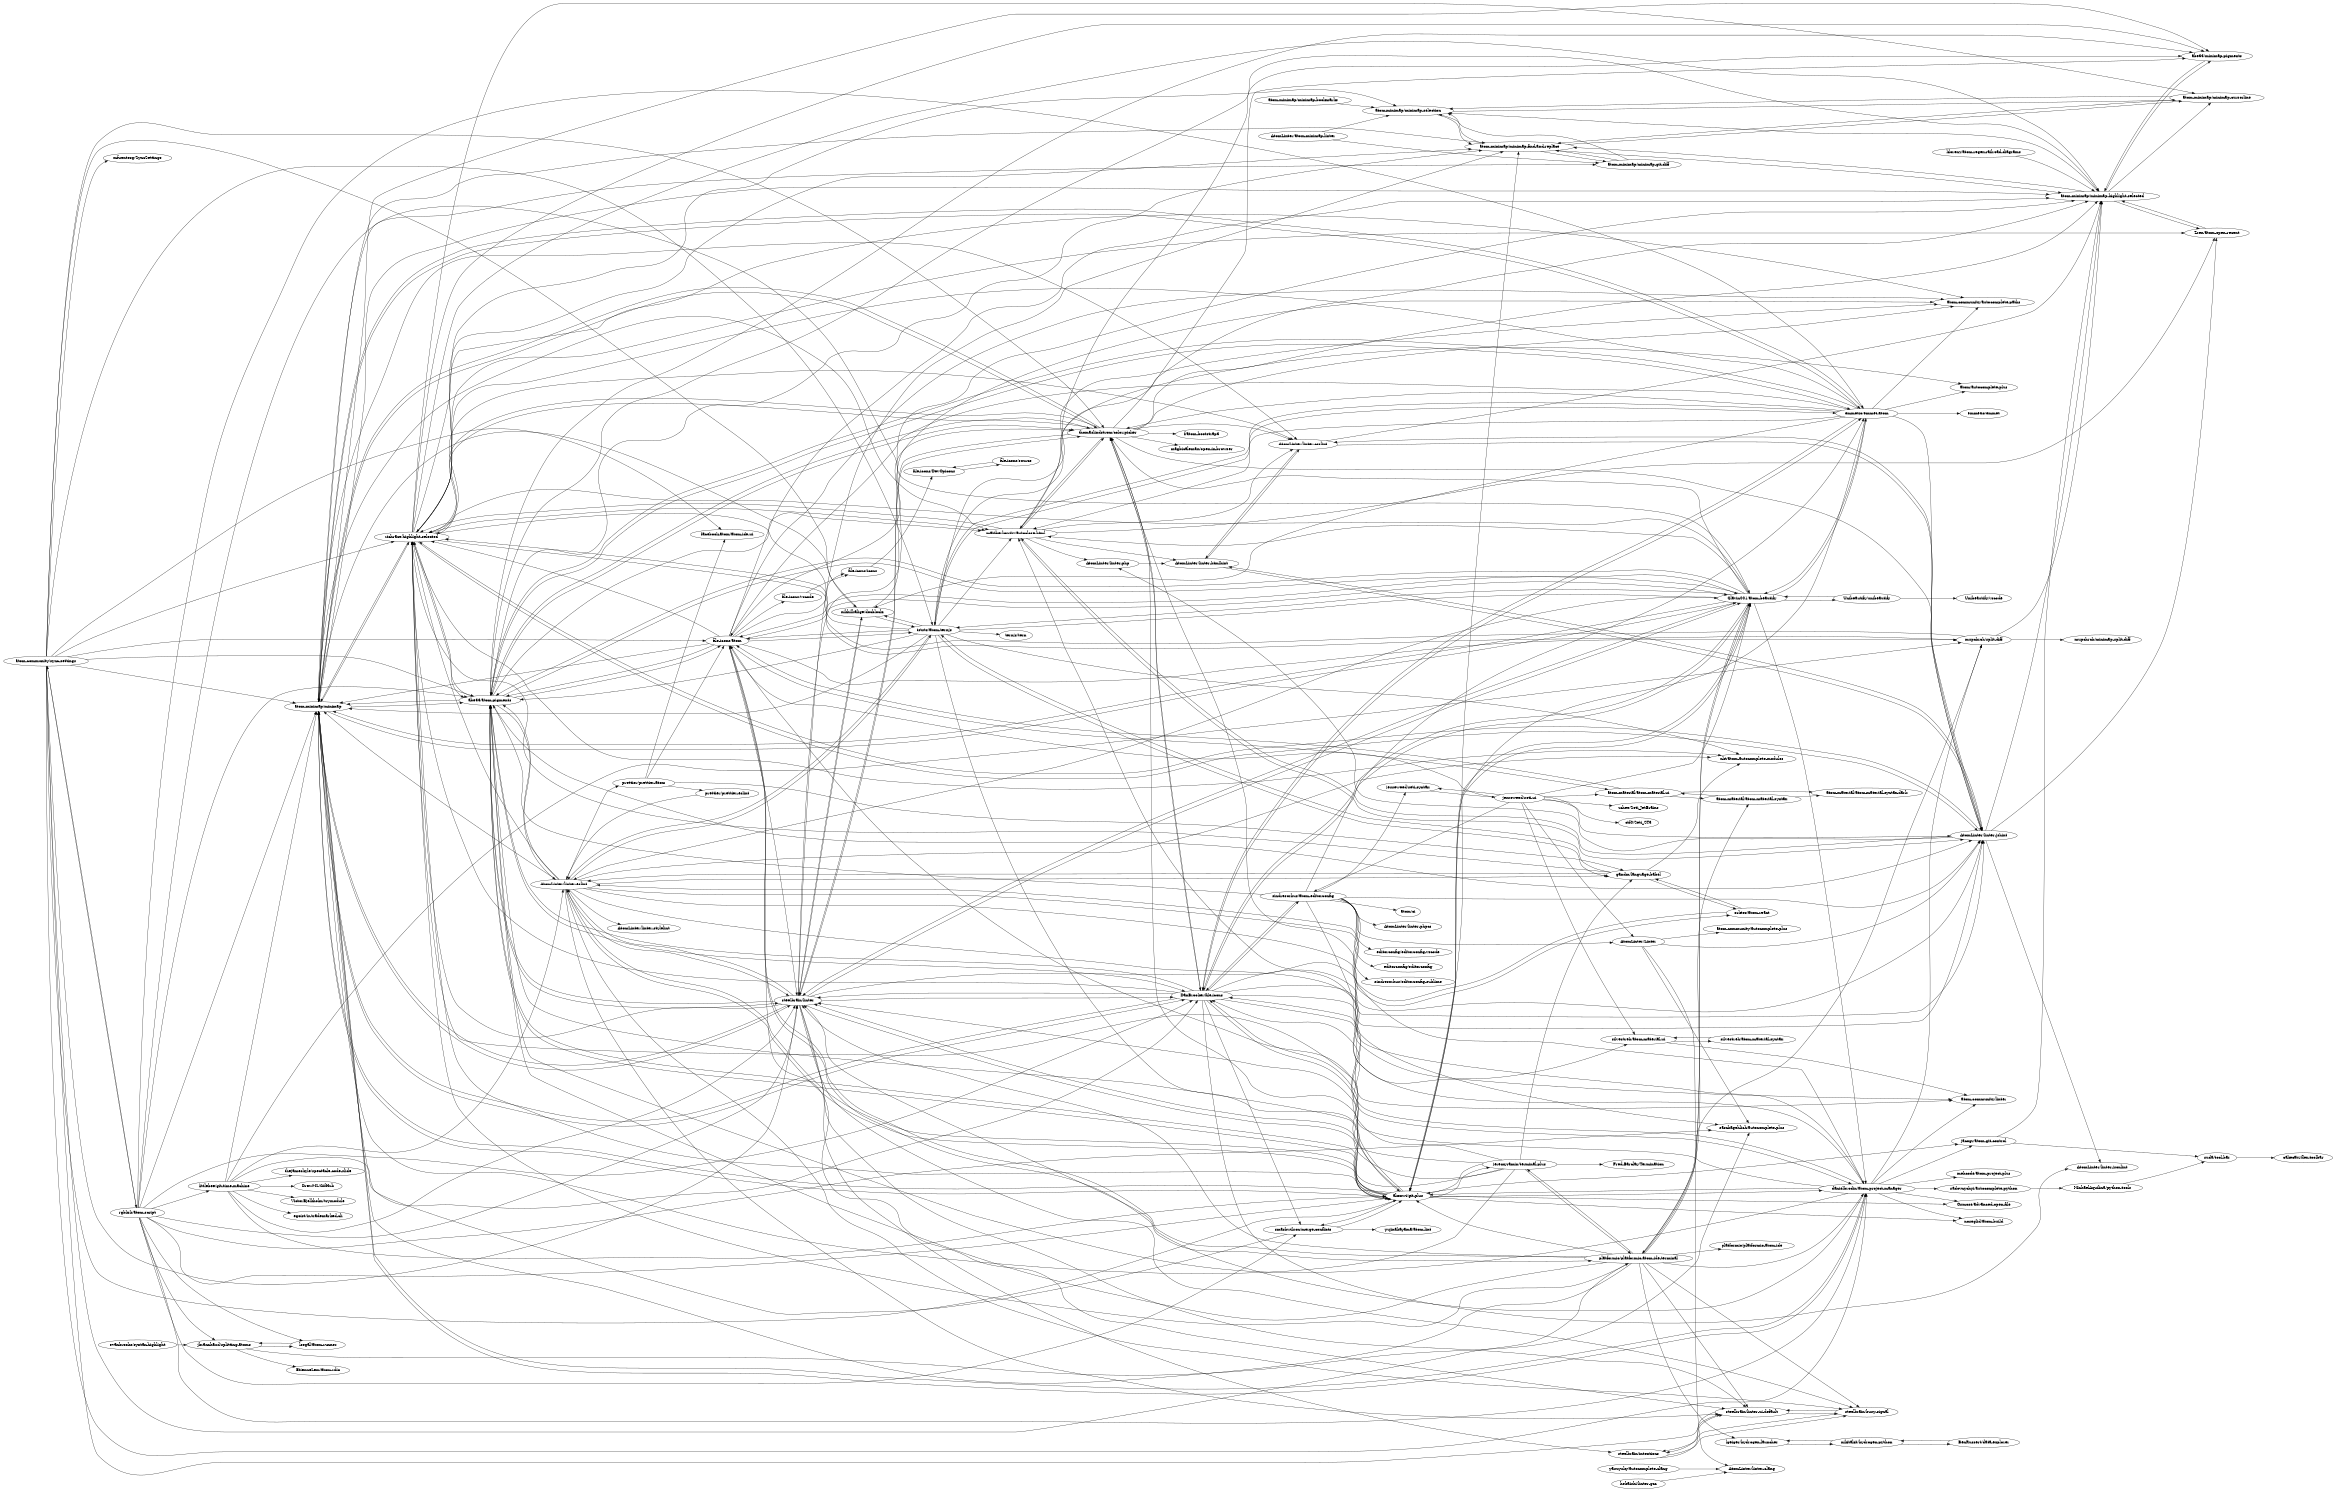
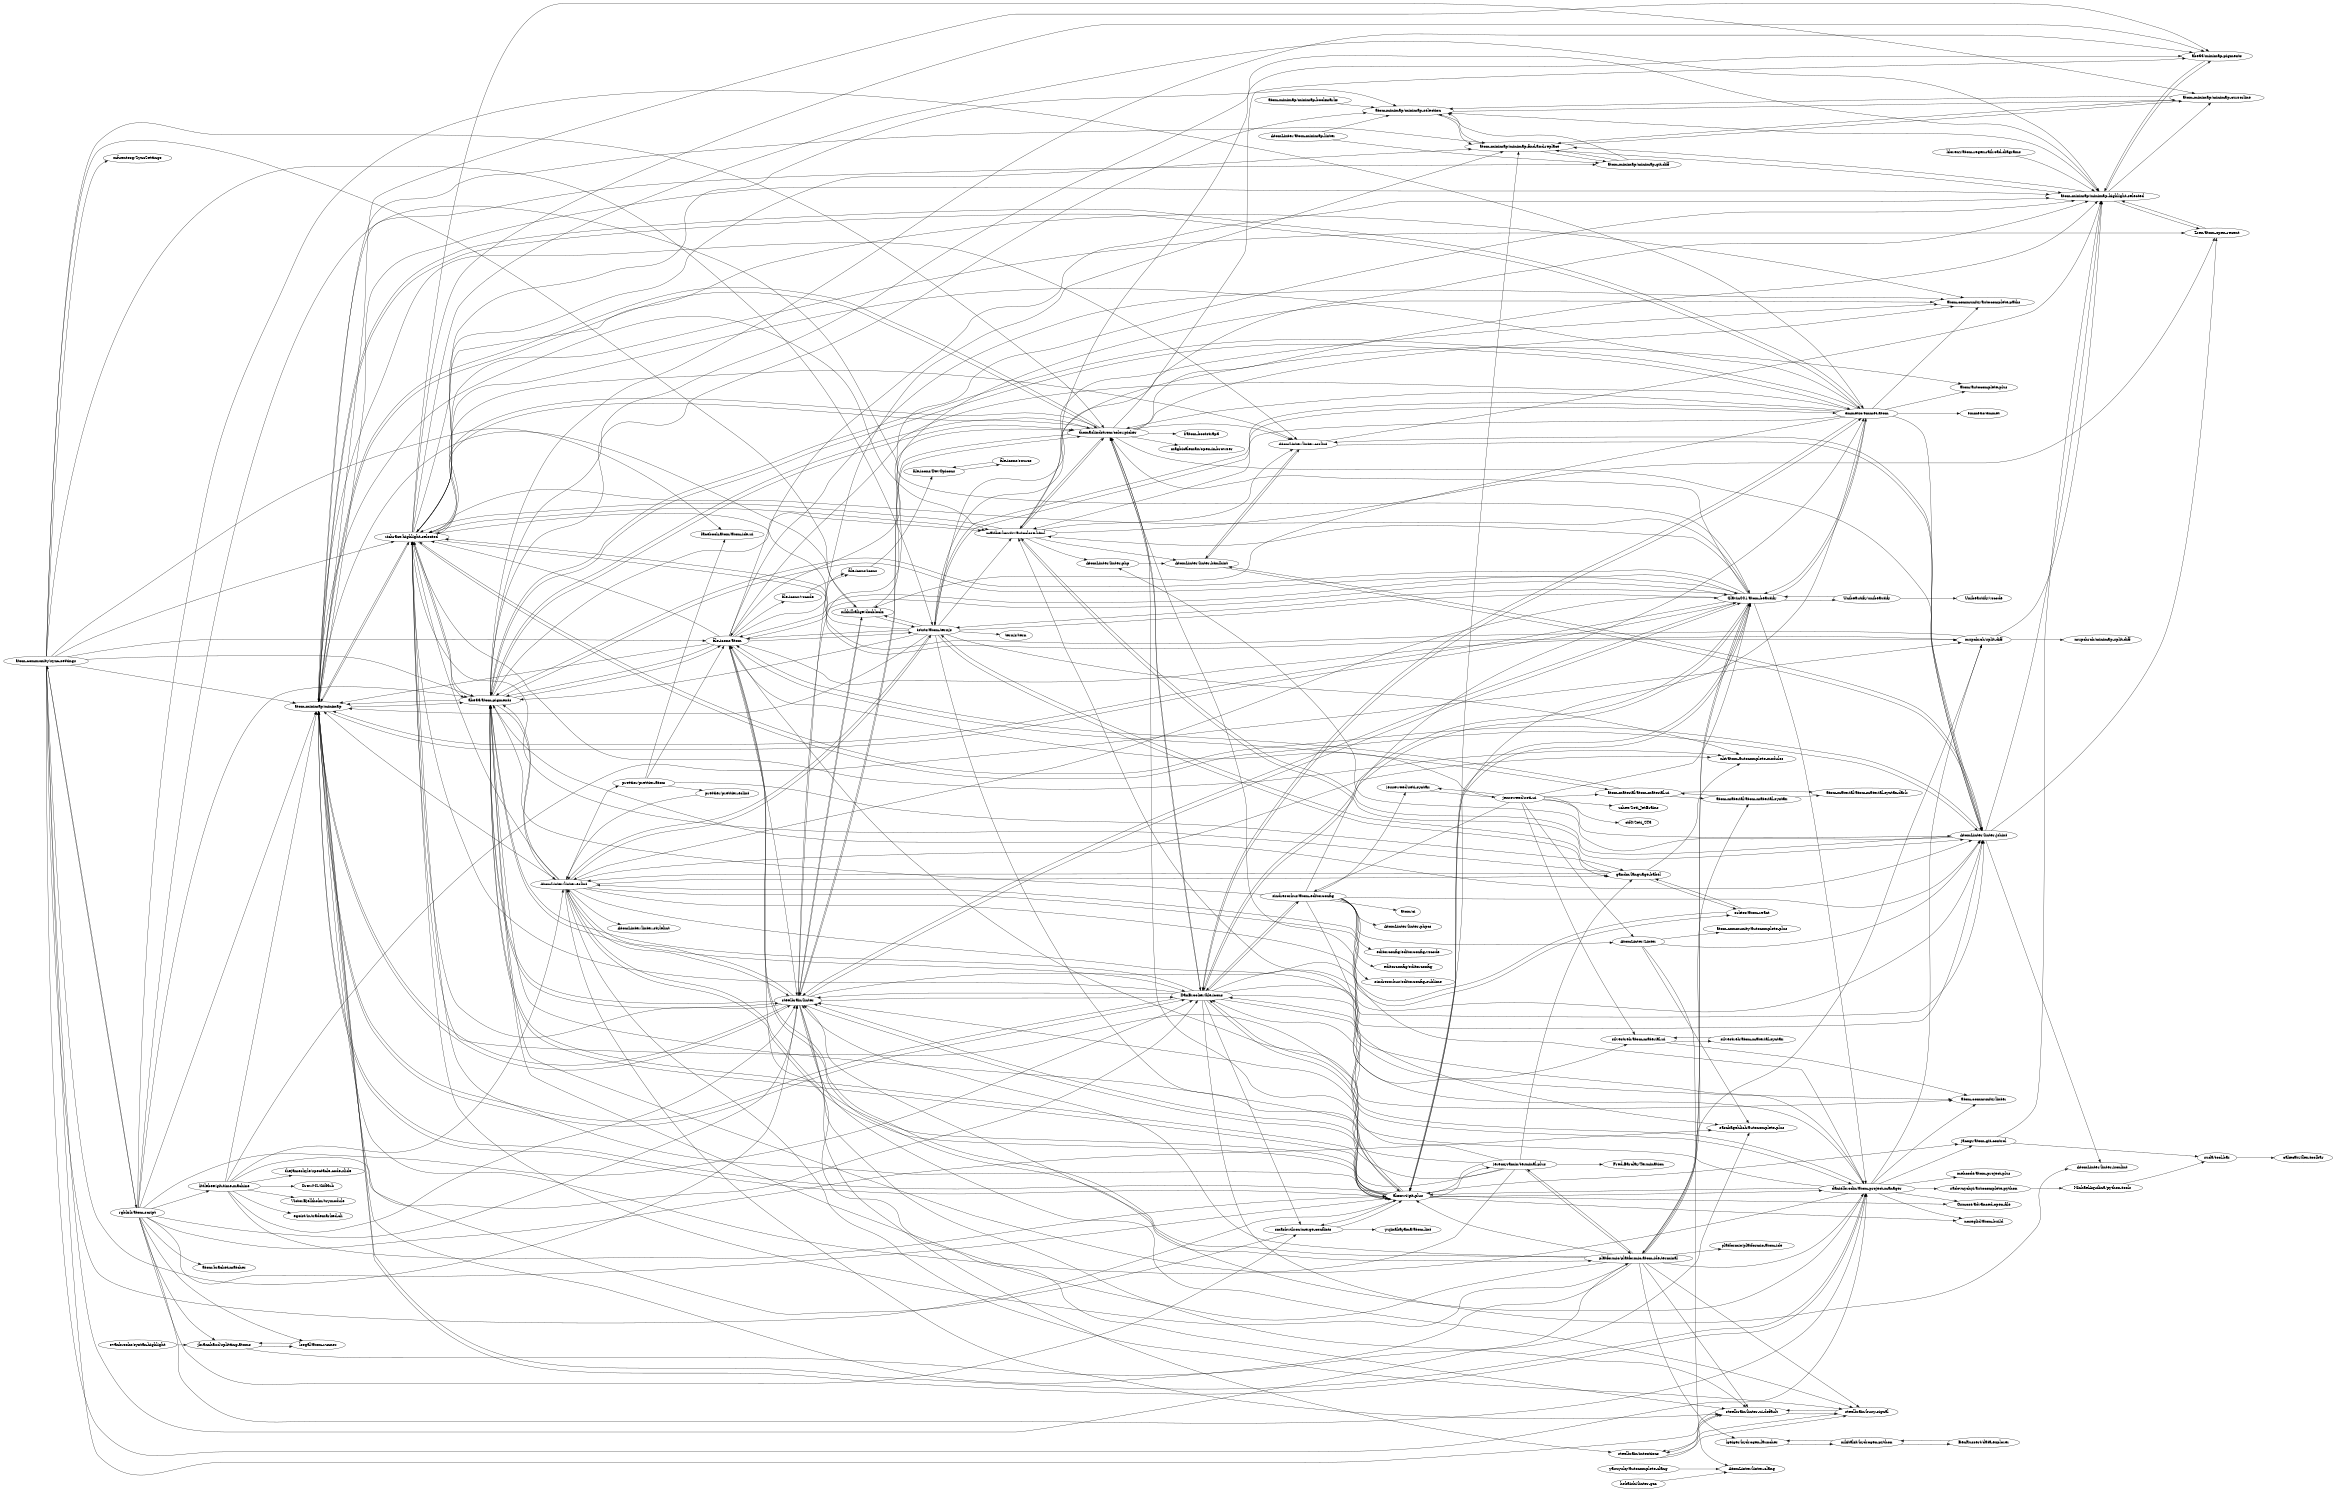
(896, 343) -> (841, 339)
none -> (224, 1268)
(318, 1370) -> none
